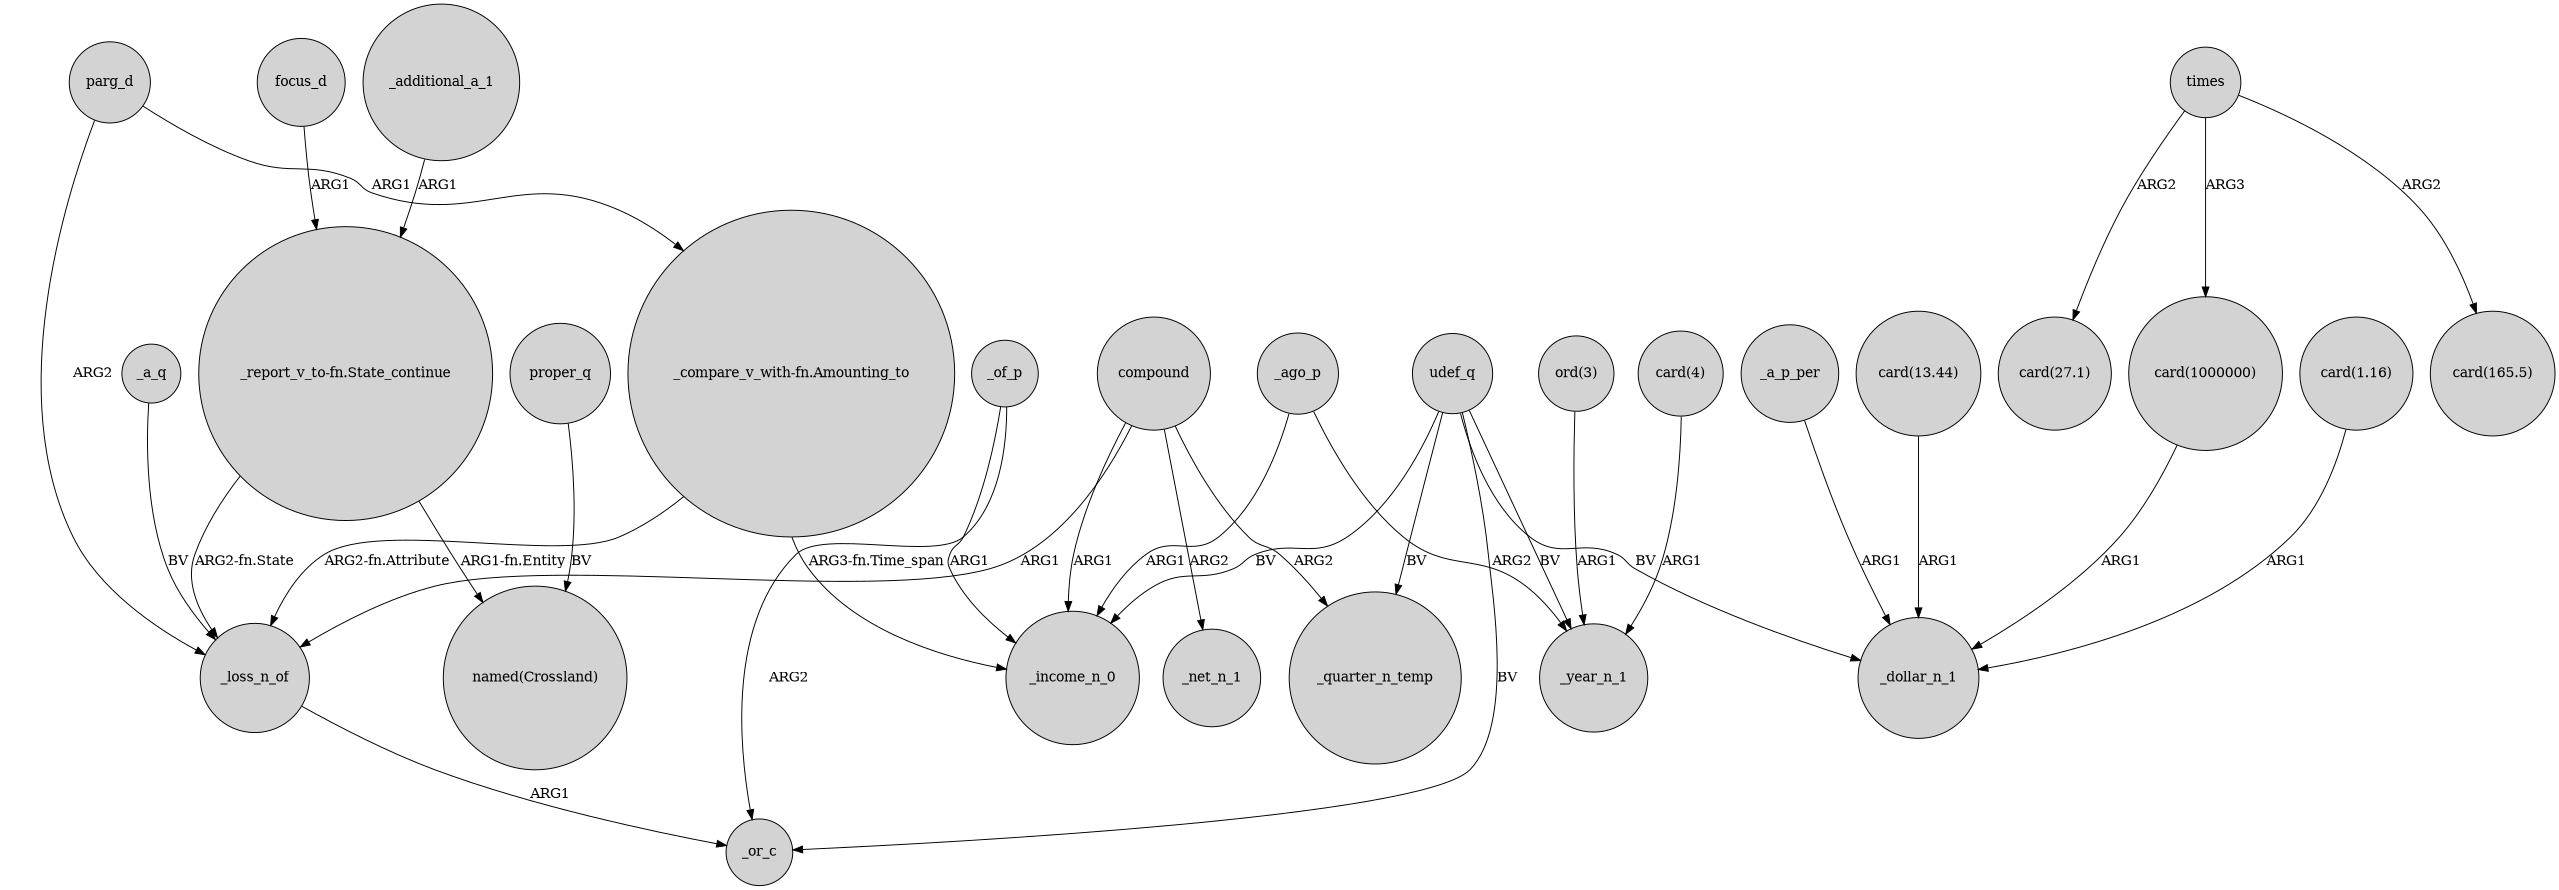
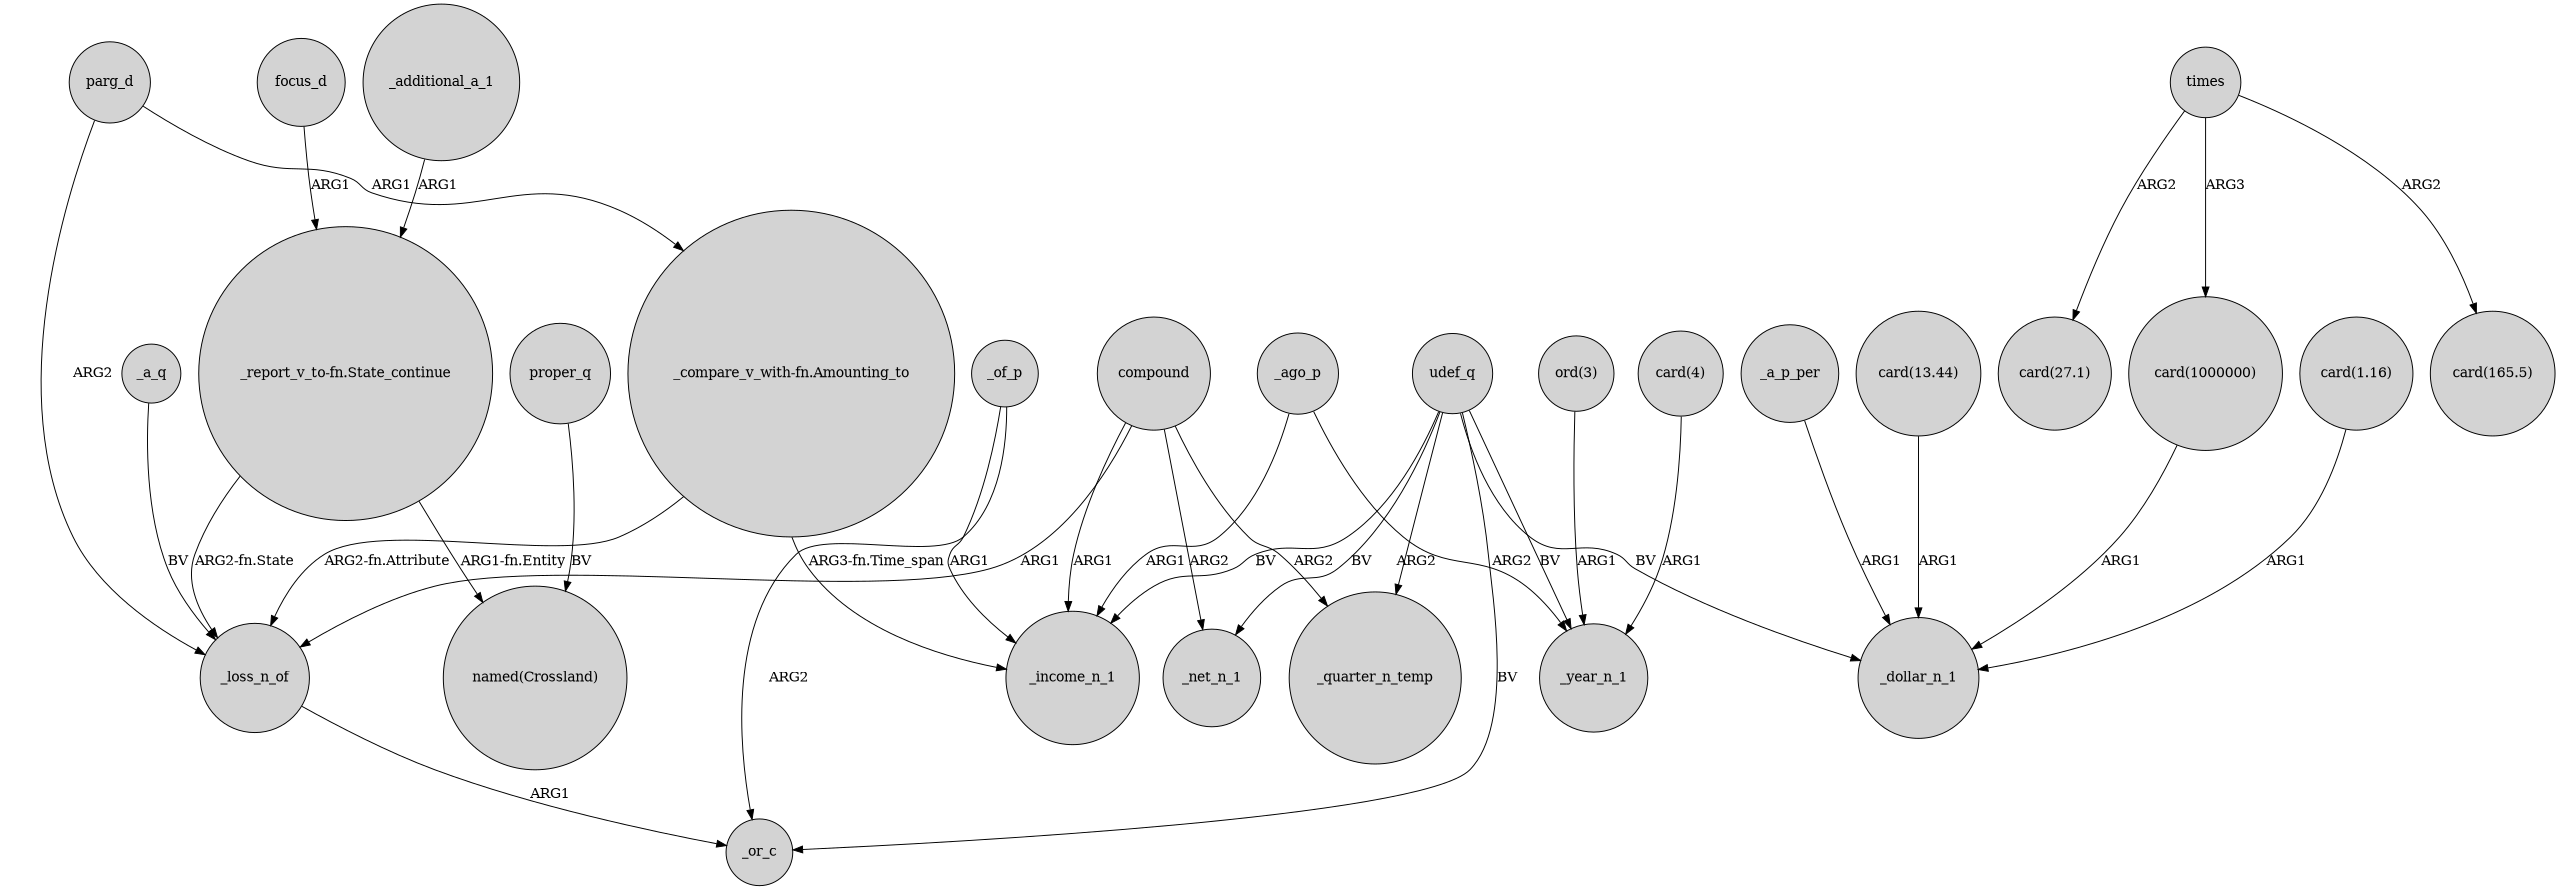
none -> (1364, 544)
(1416, 562) -> (1416, 562)
(1073, 678) -> (1073, 678)
